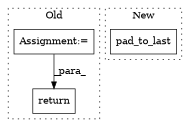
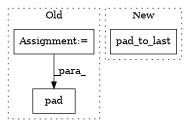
(54, 101) -> (54, 101)
